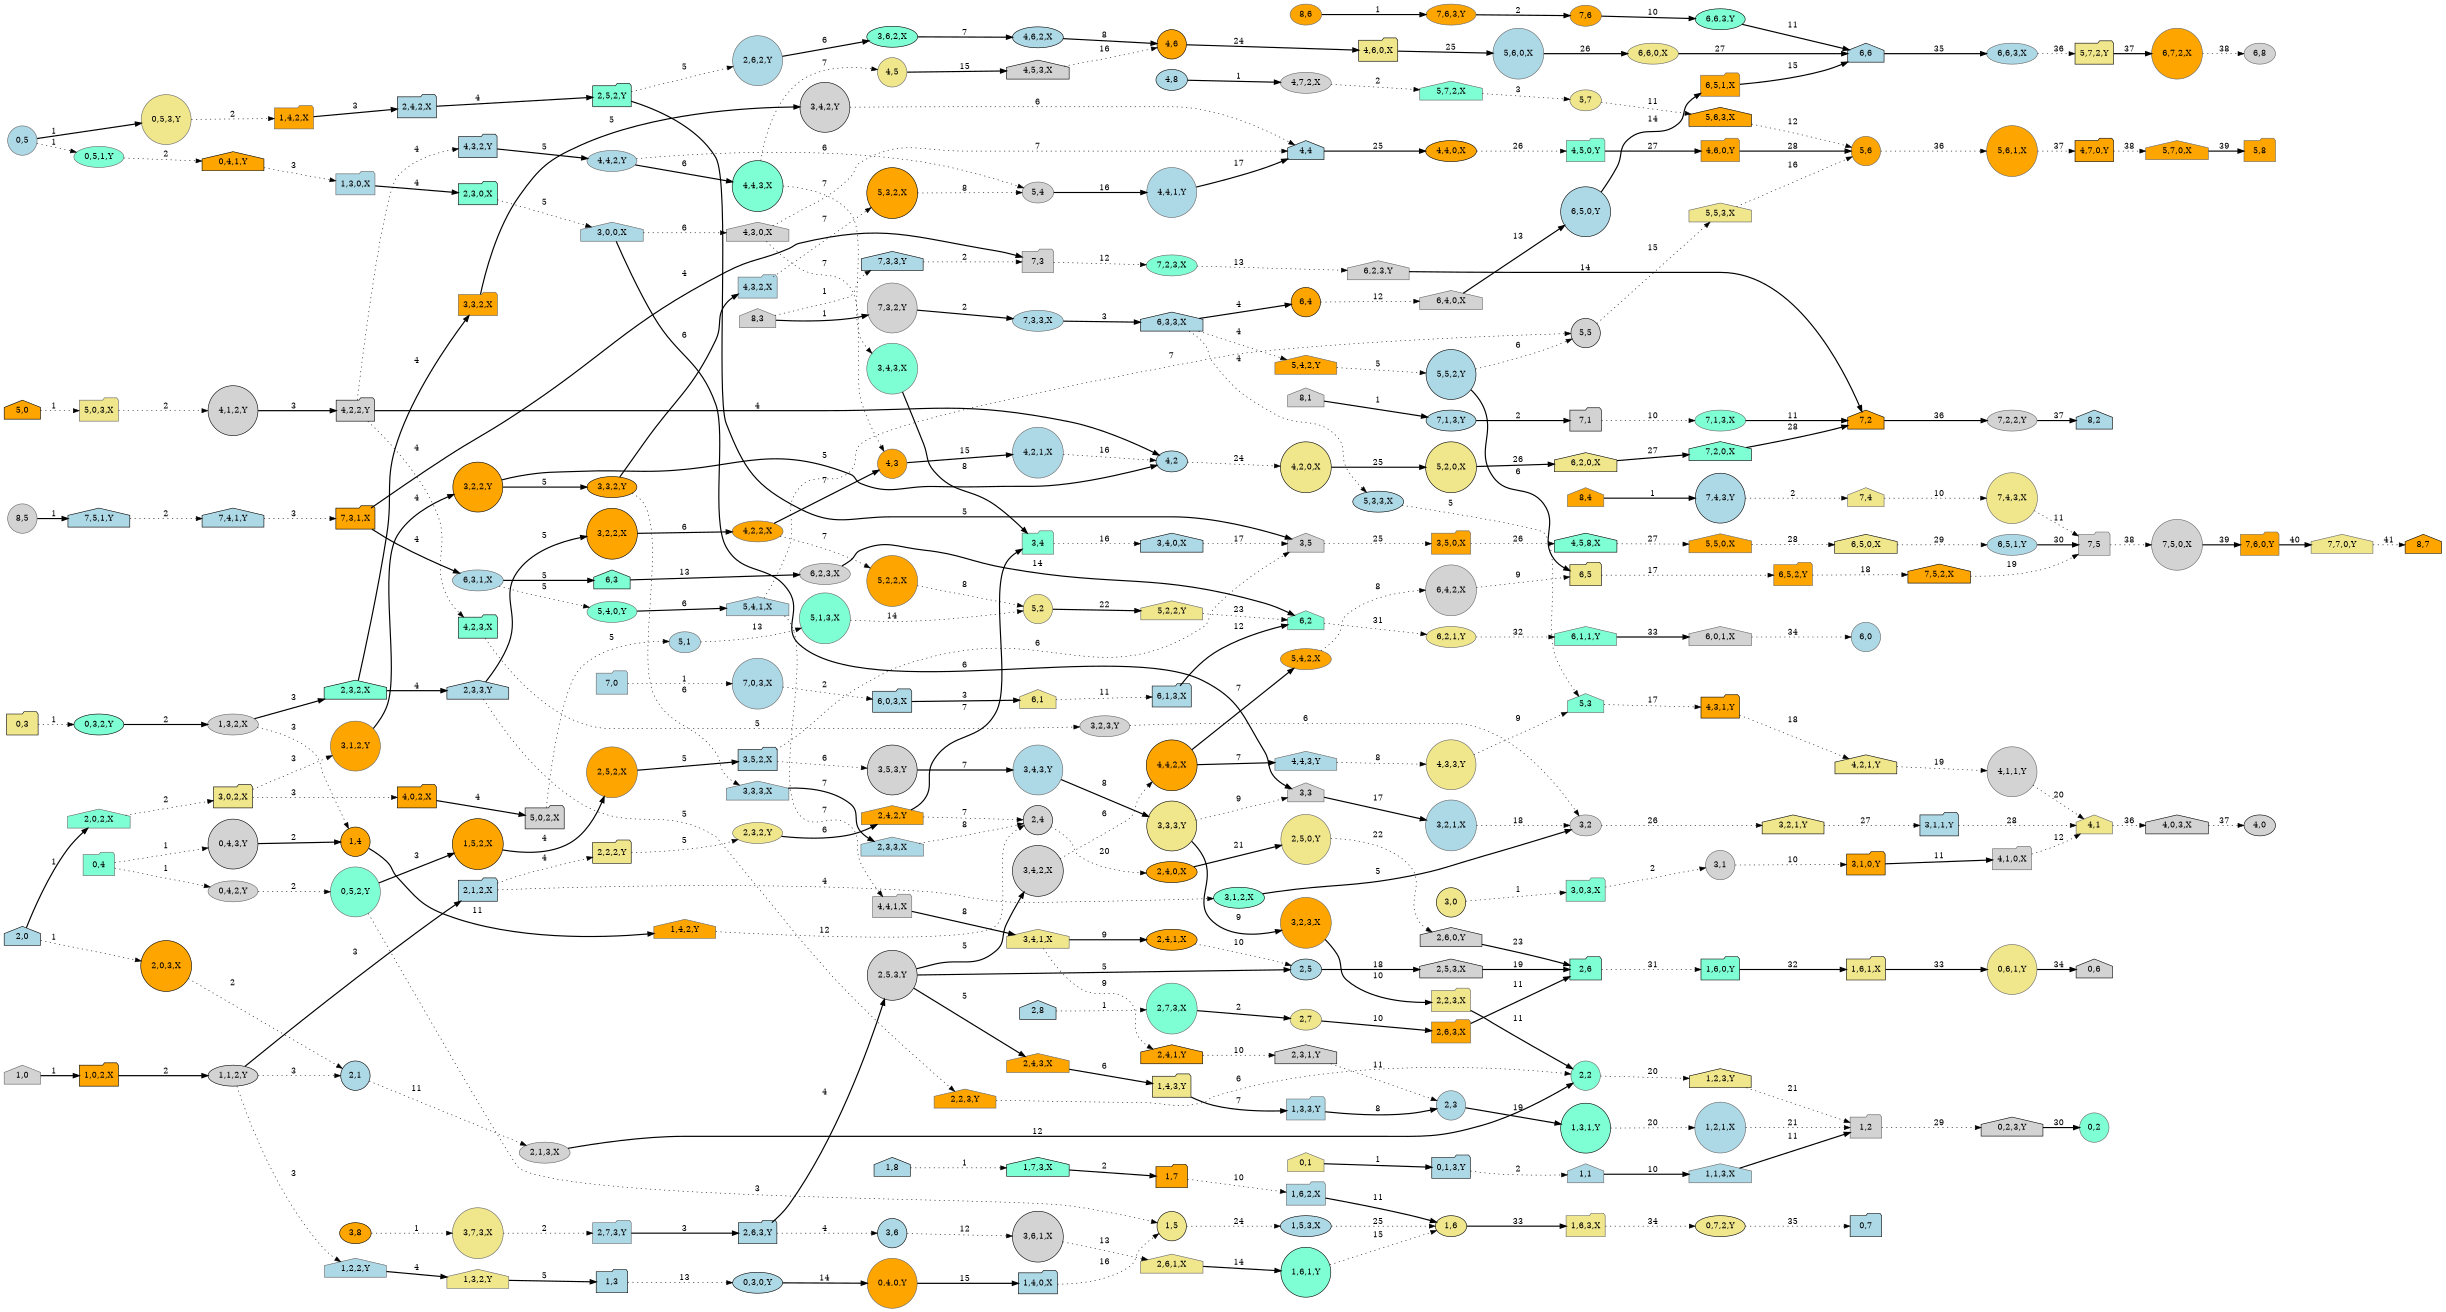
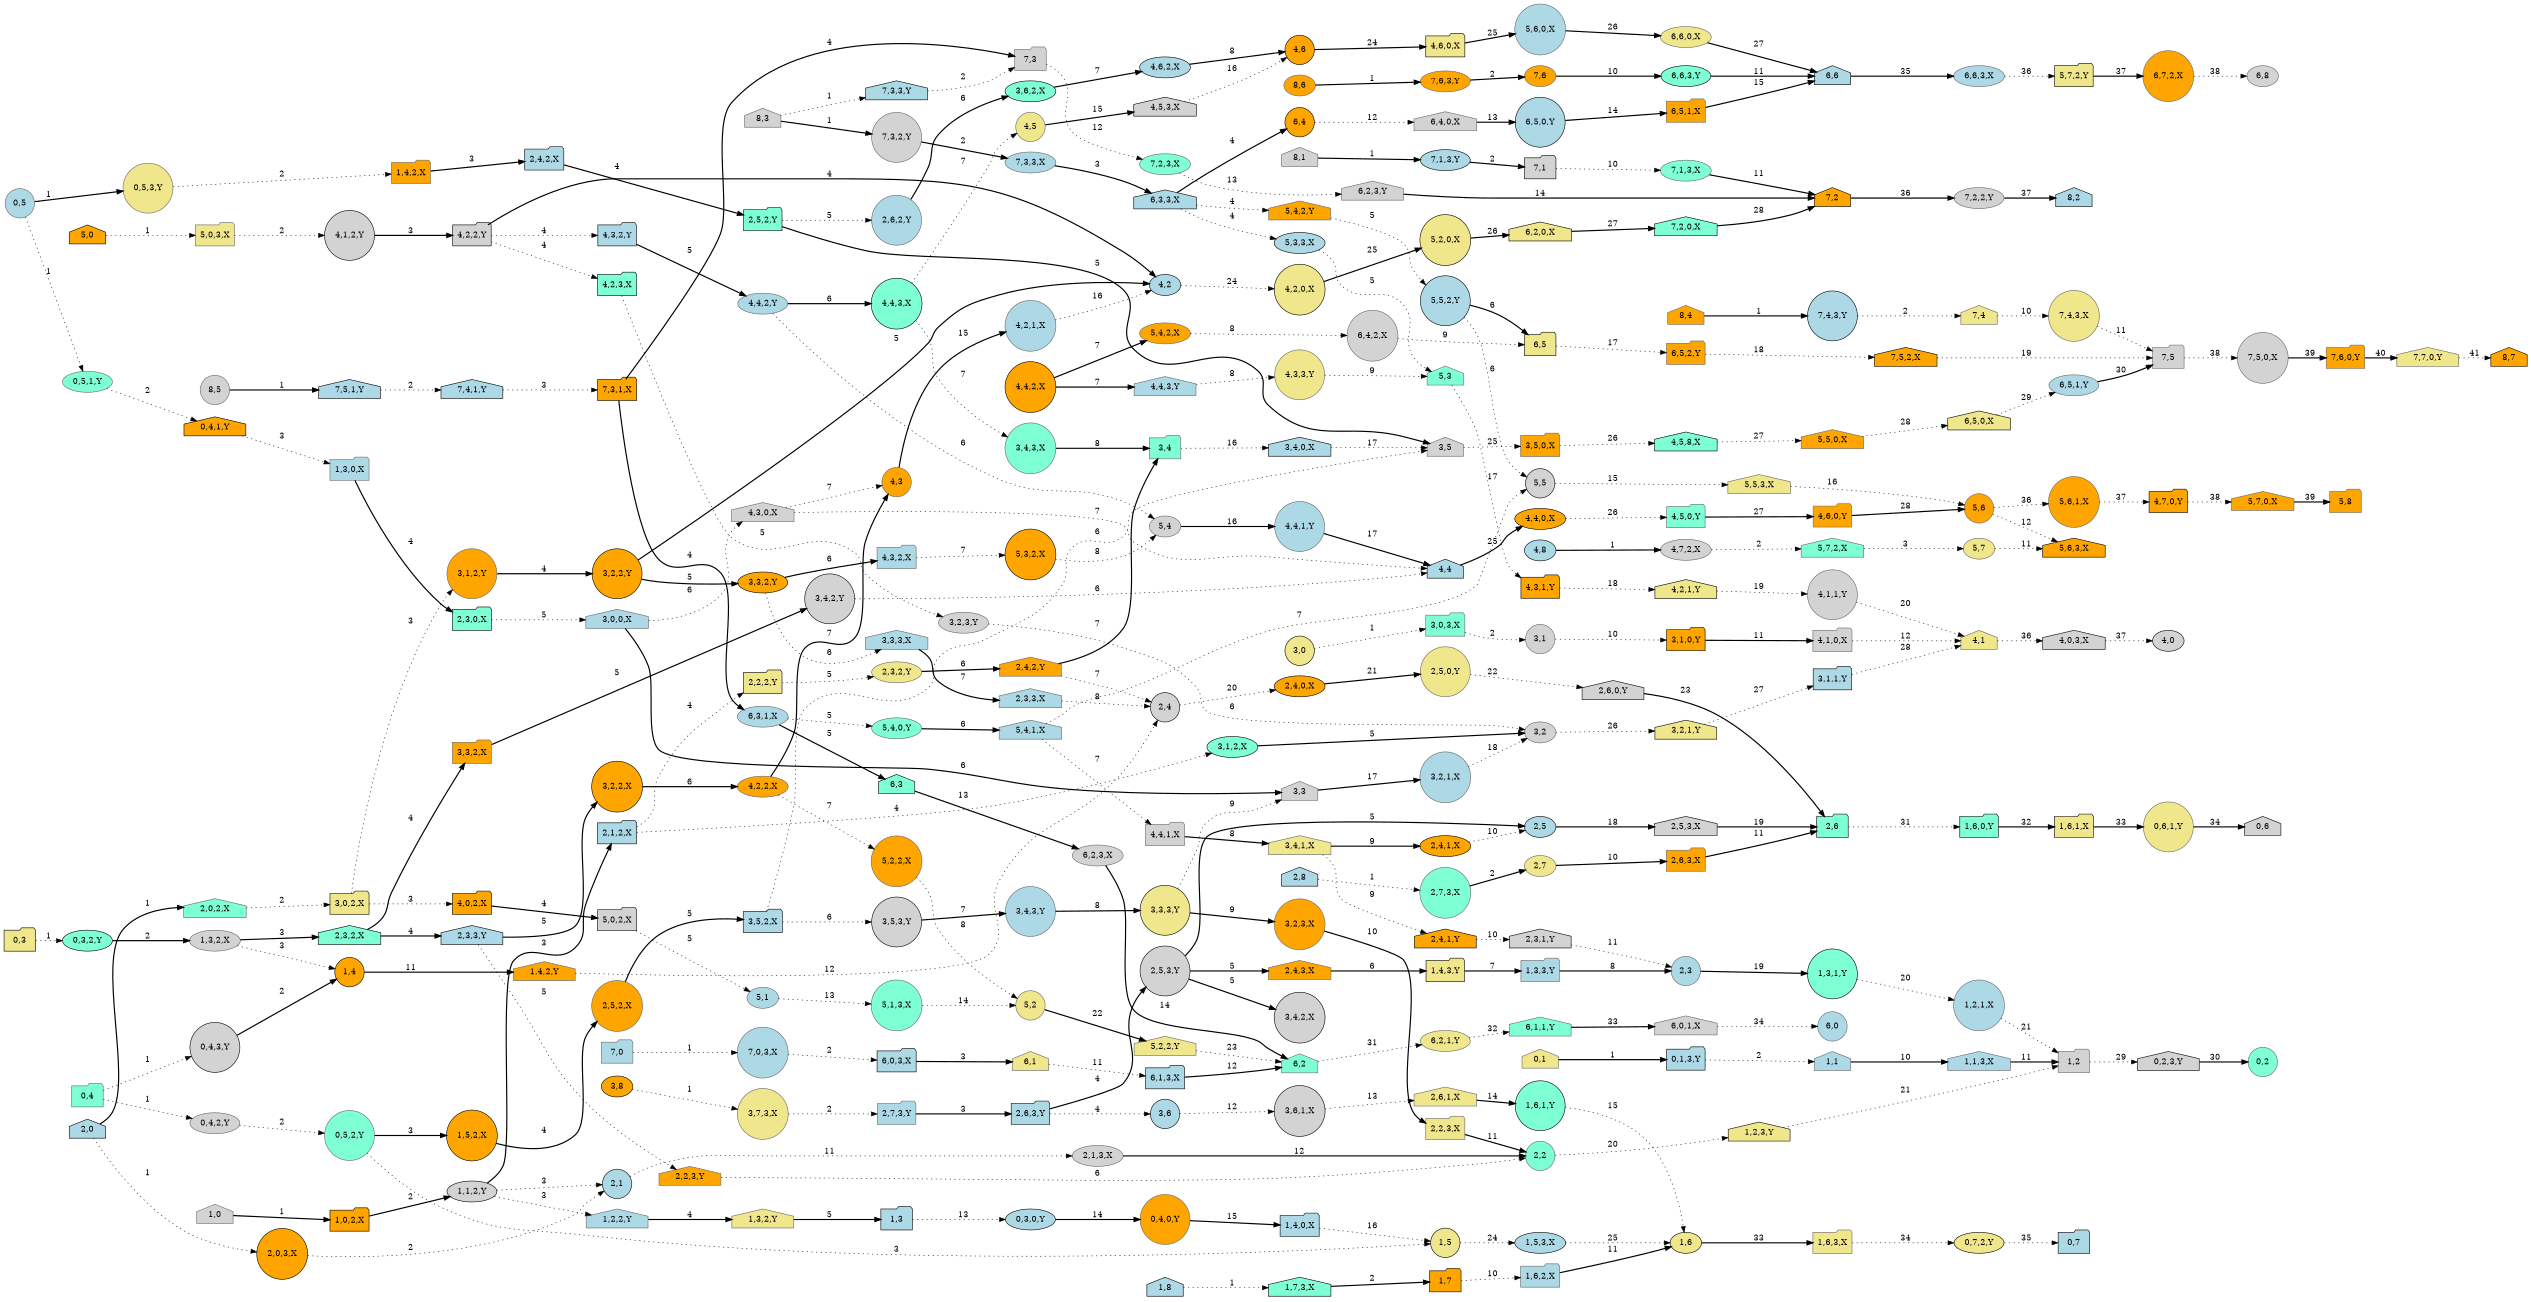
(1799, 134) -> (2022, 527)
(1111, 829) -> none
